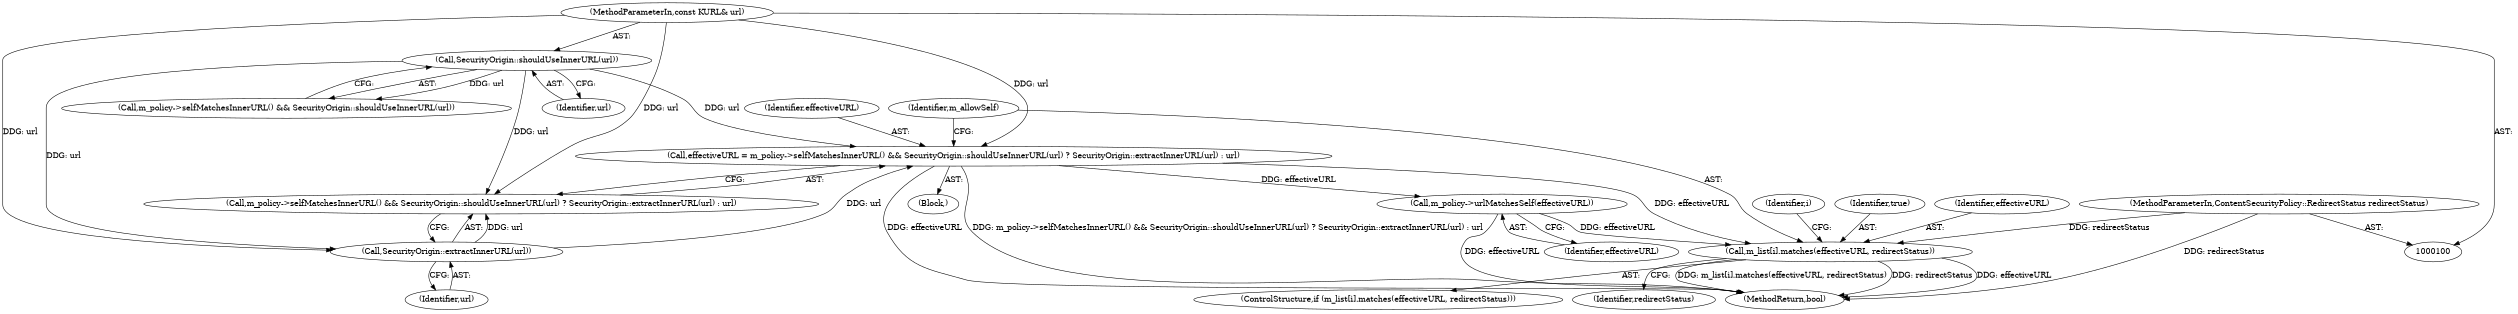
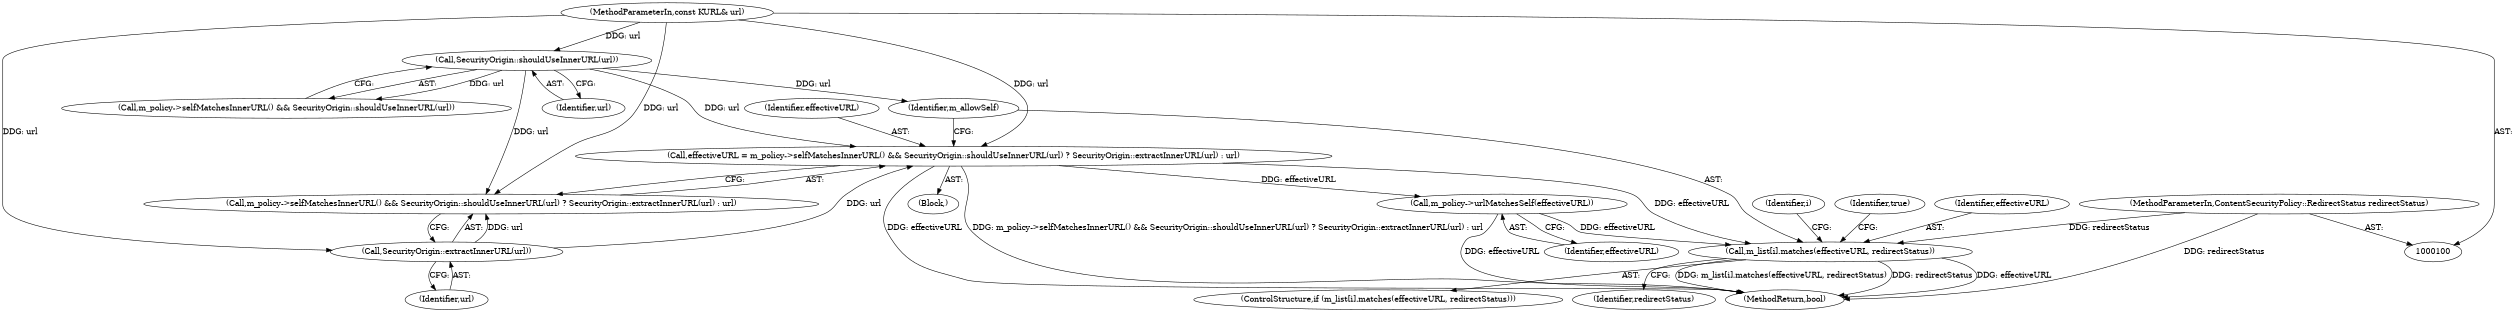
(623, 37) -> (623, 37)
(46, 120) -> (752, 84)
(1869, 228) -> (1869, 228)
